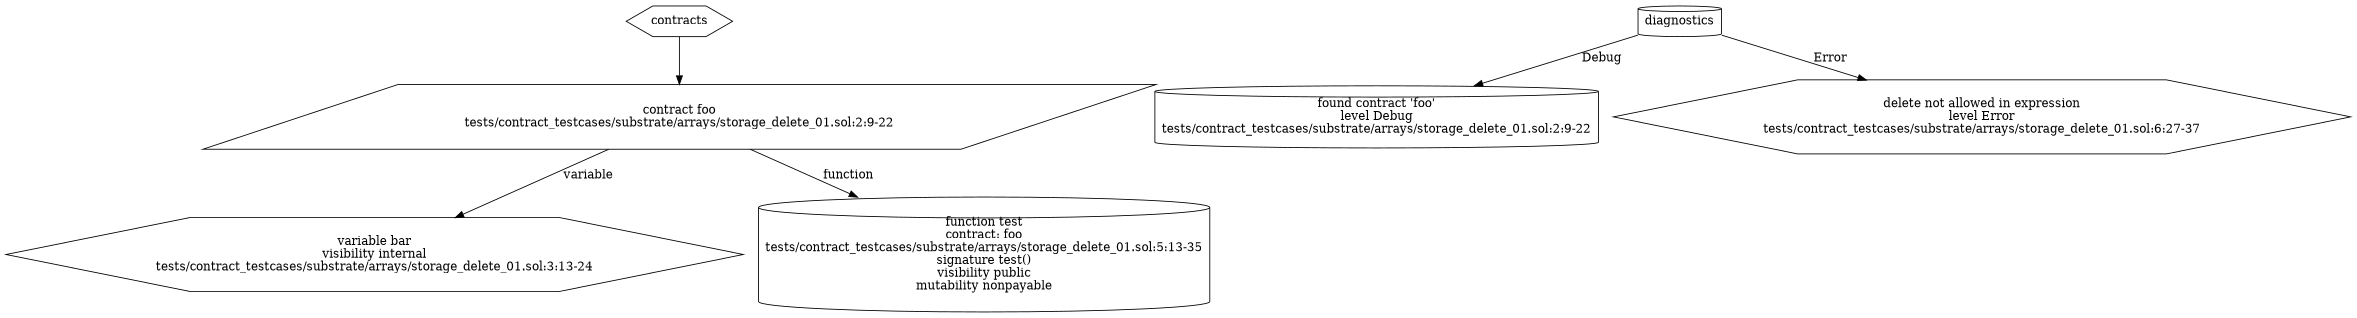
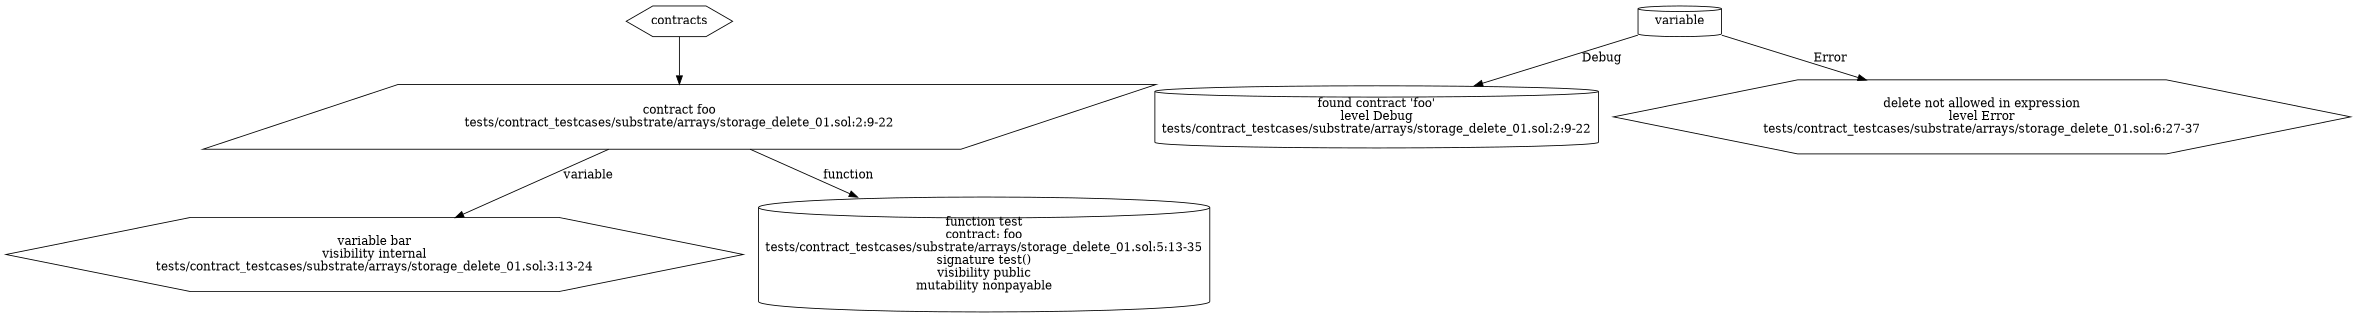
(1680, 21) -> (1680, 21)
